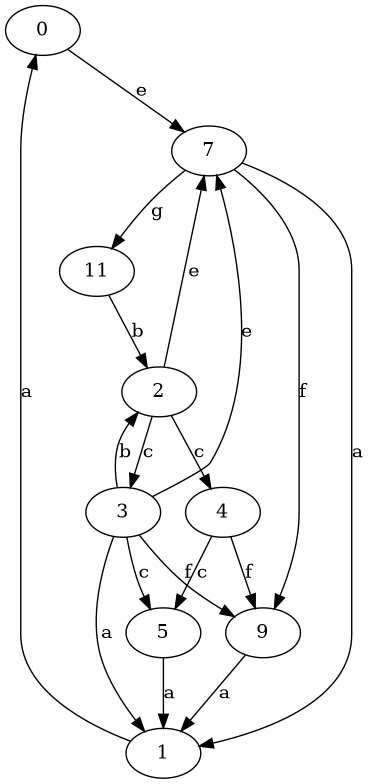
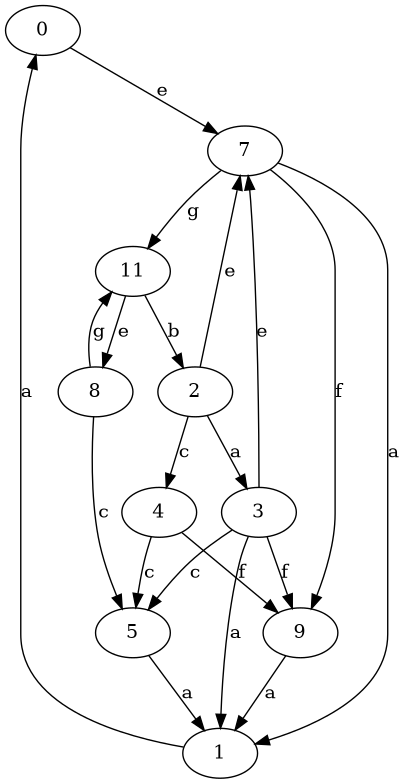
none -> (96, 392)
(148, 452) -> (236, 452)
(116, 454) -> none
